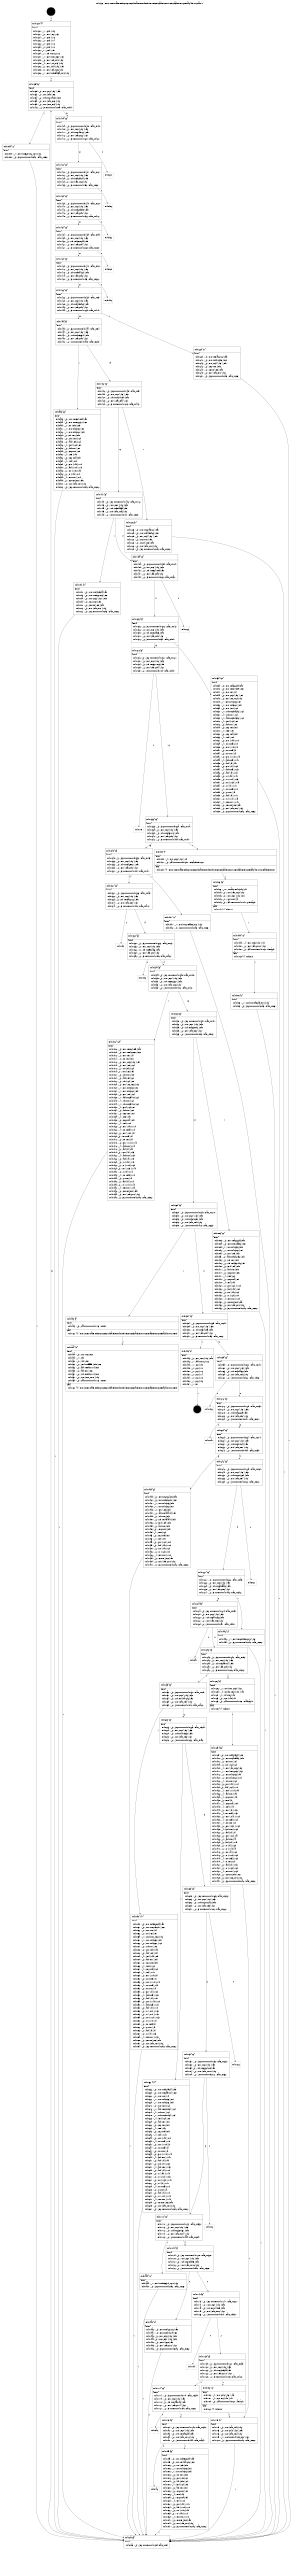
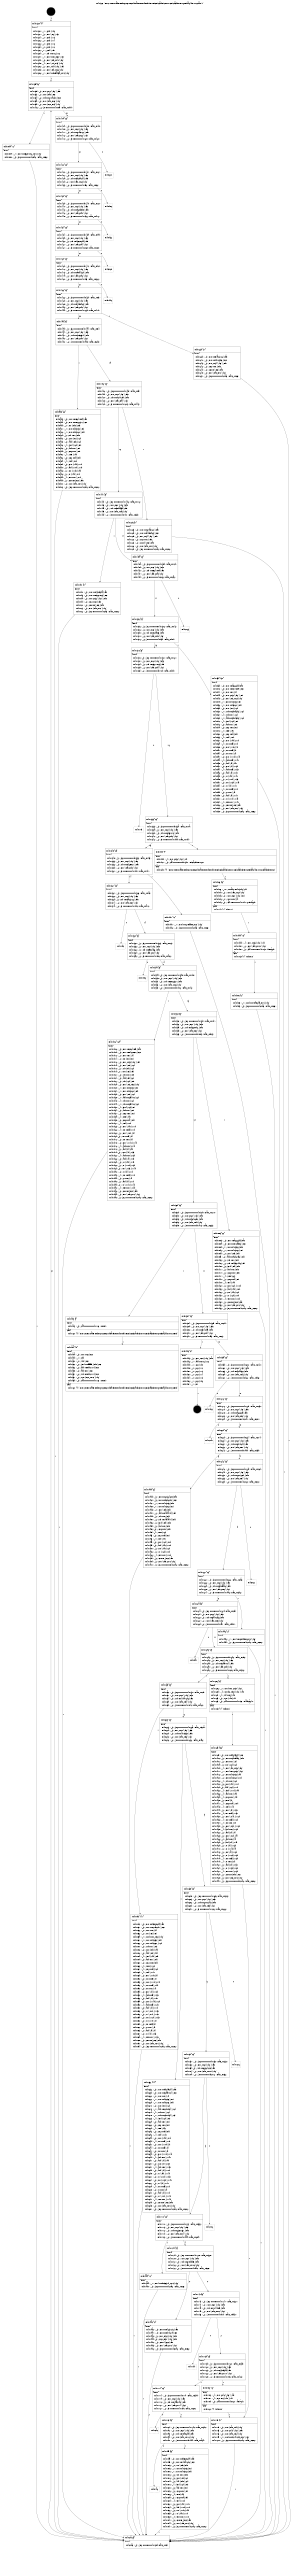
none -> (78, 190)
